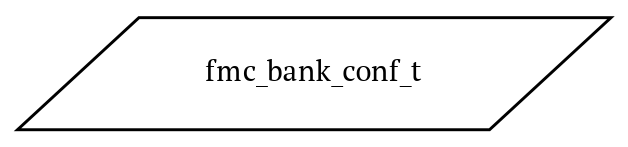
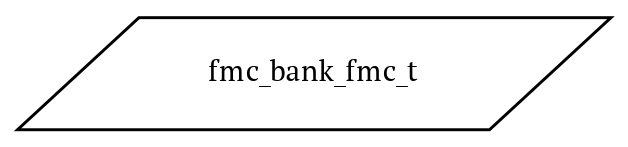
(314, 74) -> (314, 74)
